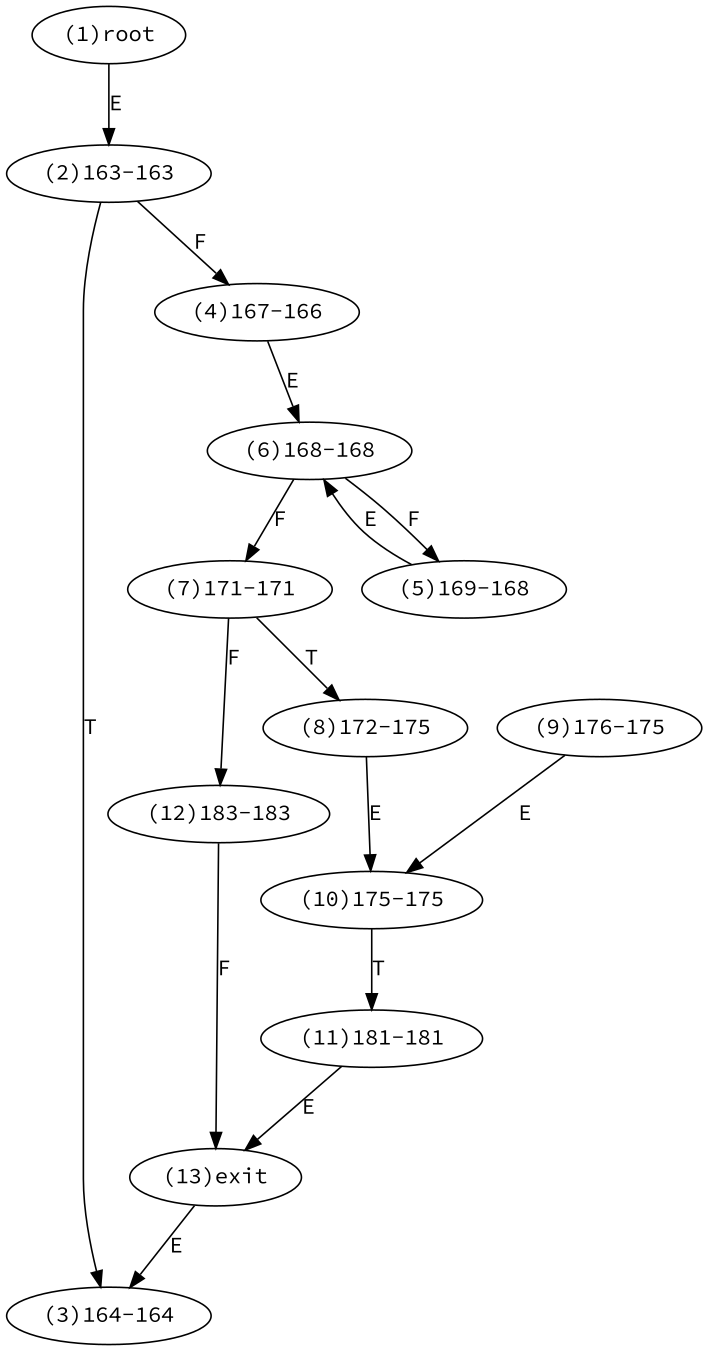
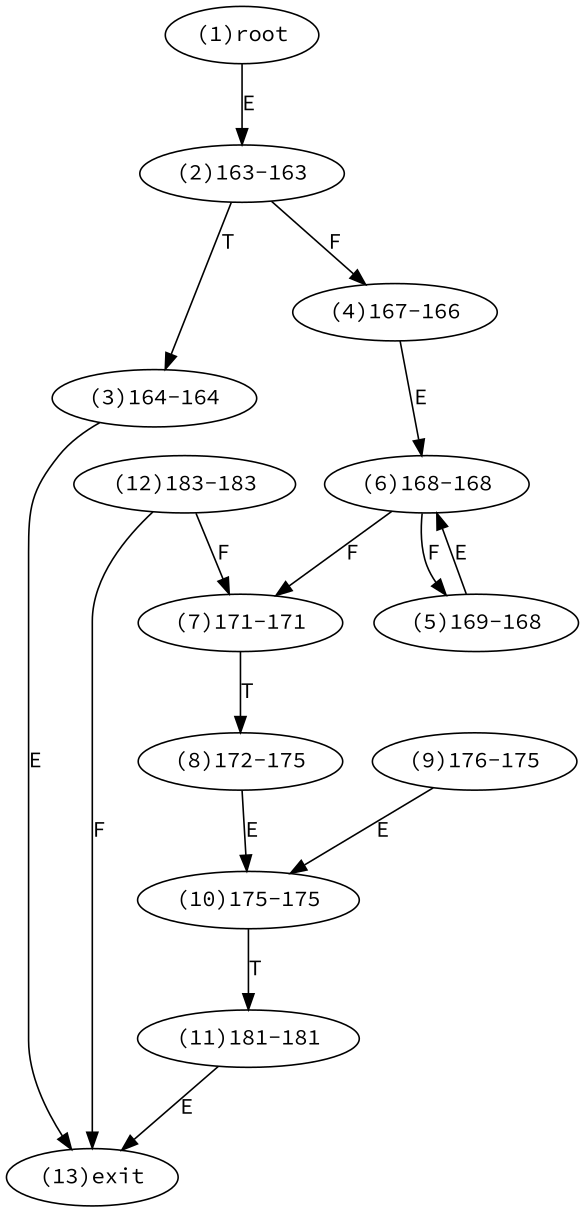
(225, 693) -> (210, 546)
(167, 1240) -> (29, 769)
